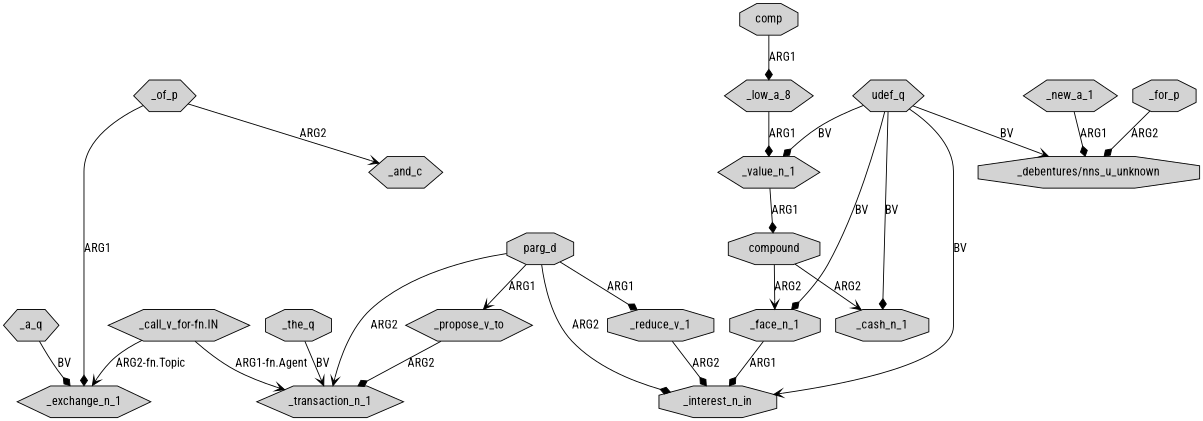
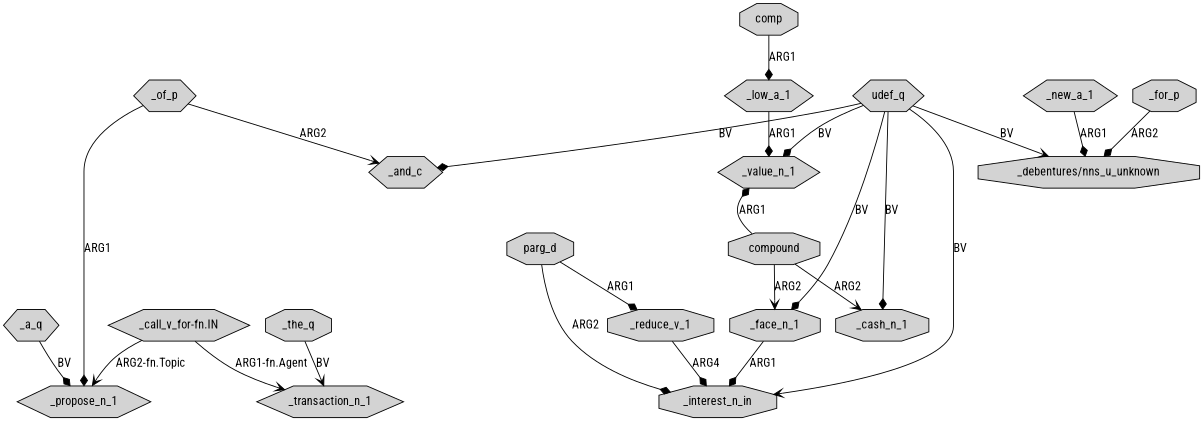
(769, 96) -> (769, 96)
none -> (655, 139)
(771, 205) -> (739, 217)
(400, 289) -> none
(469, 325) -> none
(706, 364) -> (706, 364)
(84, 402) -> (84, 402)
